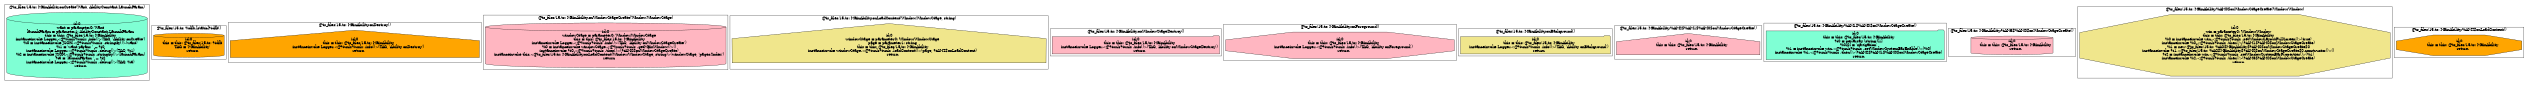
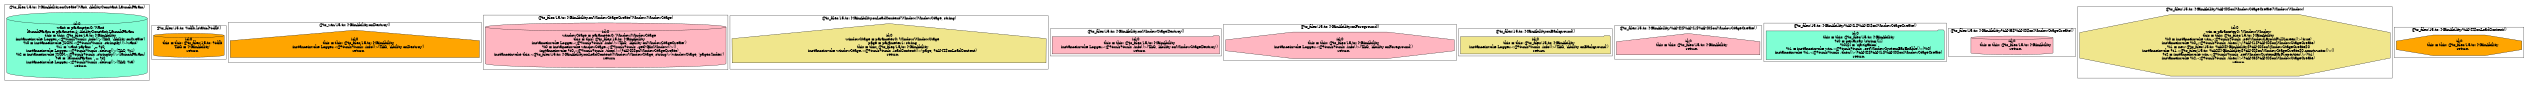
(355, 25) -> (355, 25)
